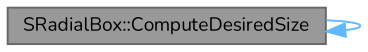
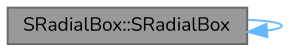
(167, 26) -> (127, 26)
